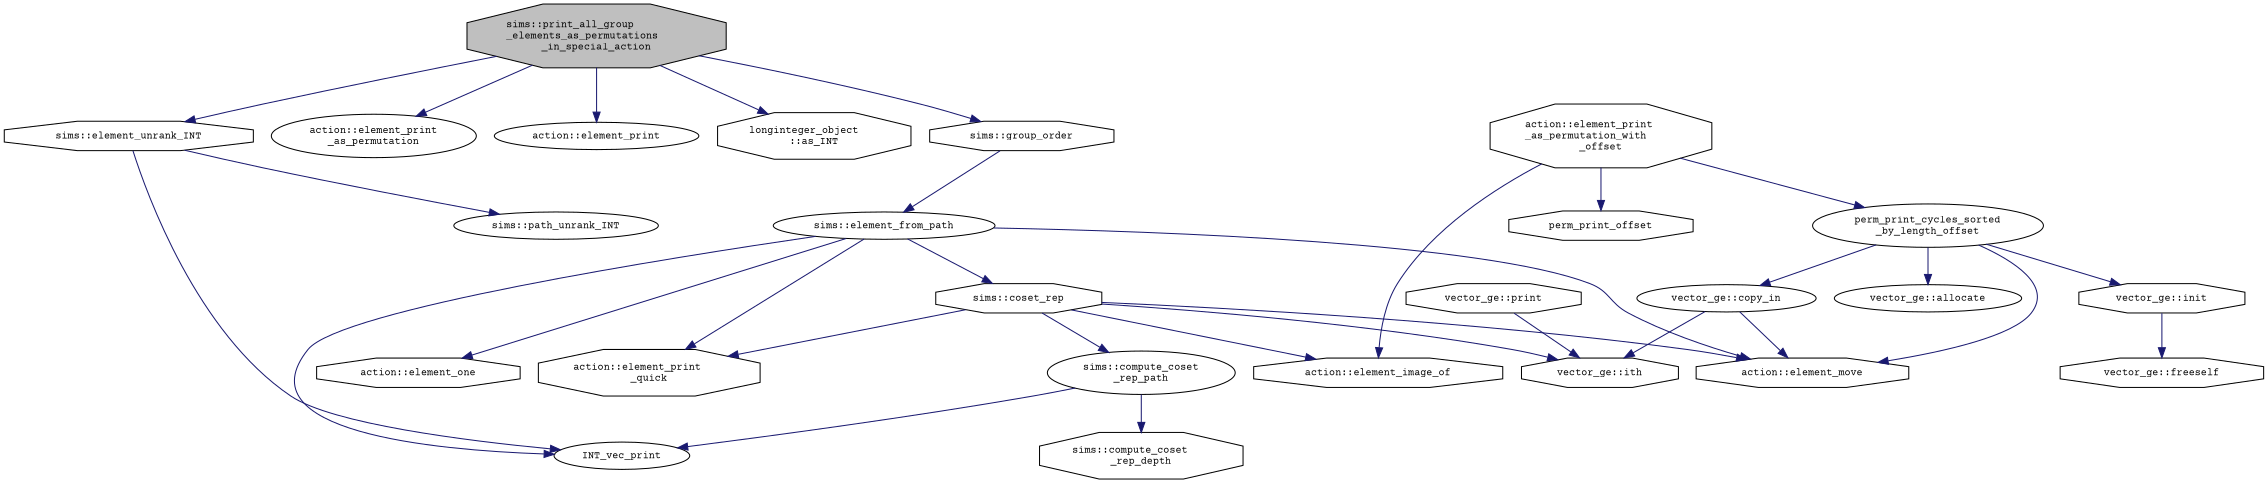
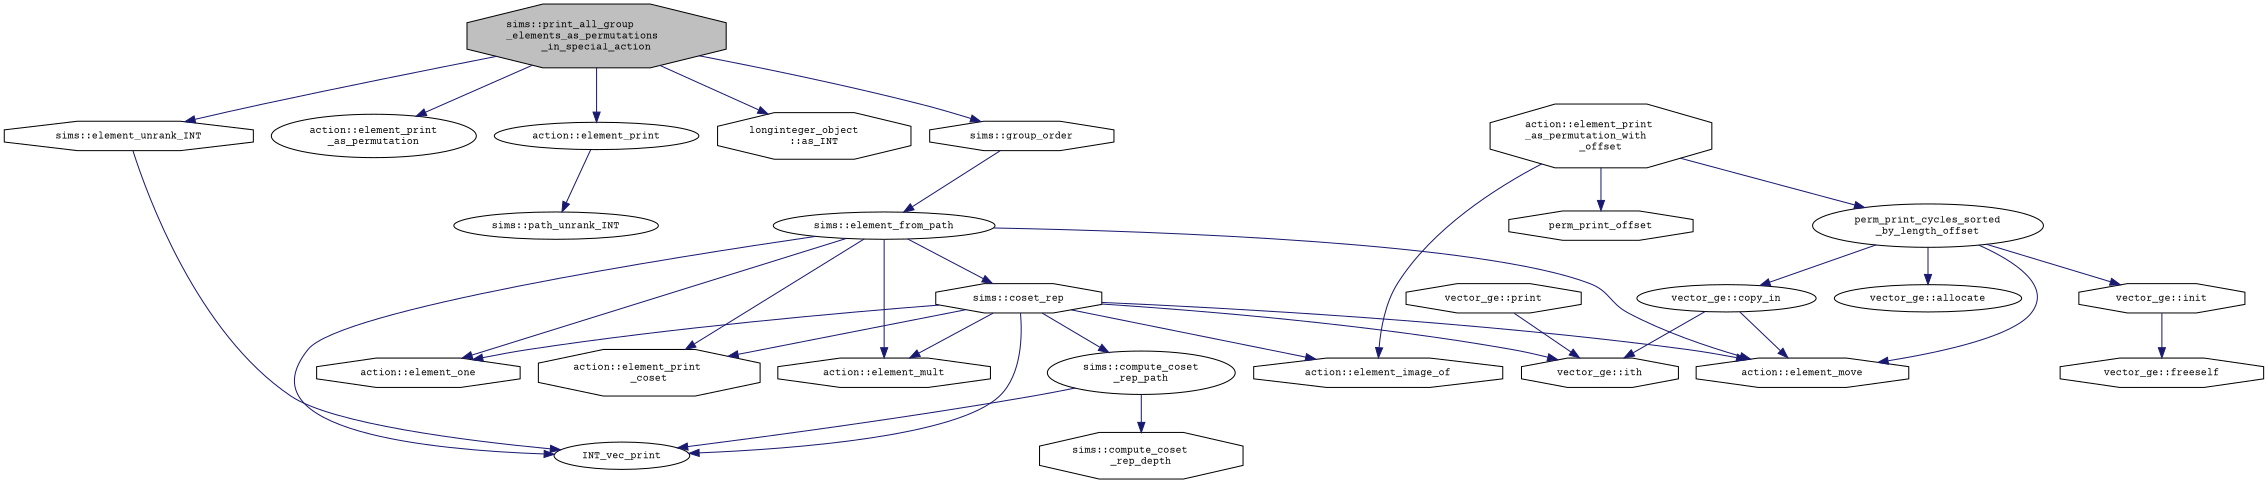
(337, 183) -> (578, 176)
none -> (710, 326)
(649, 373) -> (649, 373)
none -> (884, 373)
none -> (897, 433)
